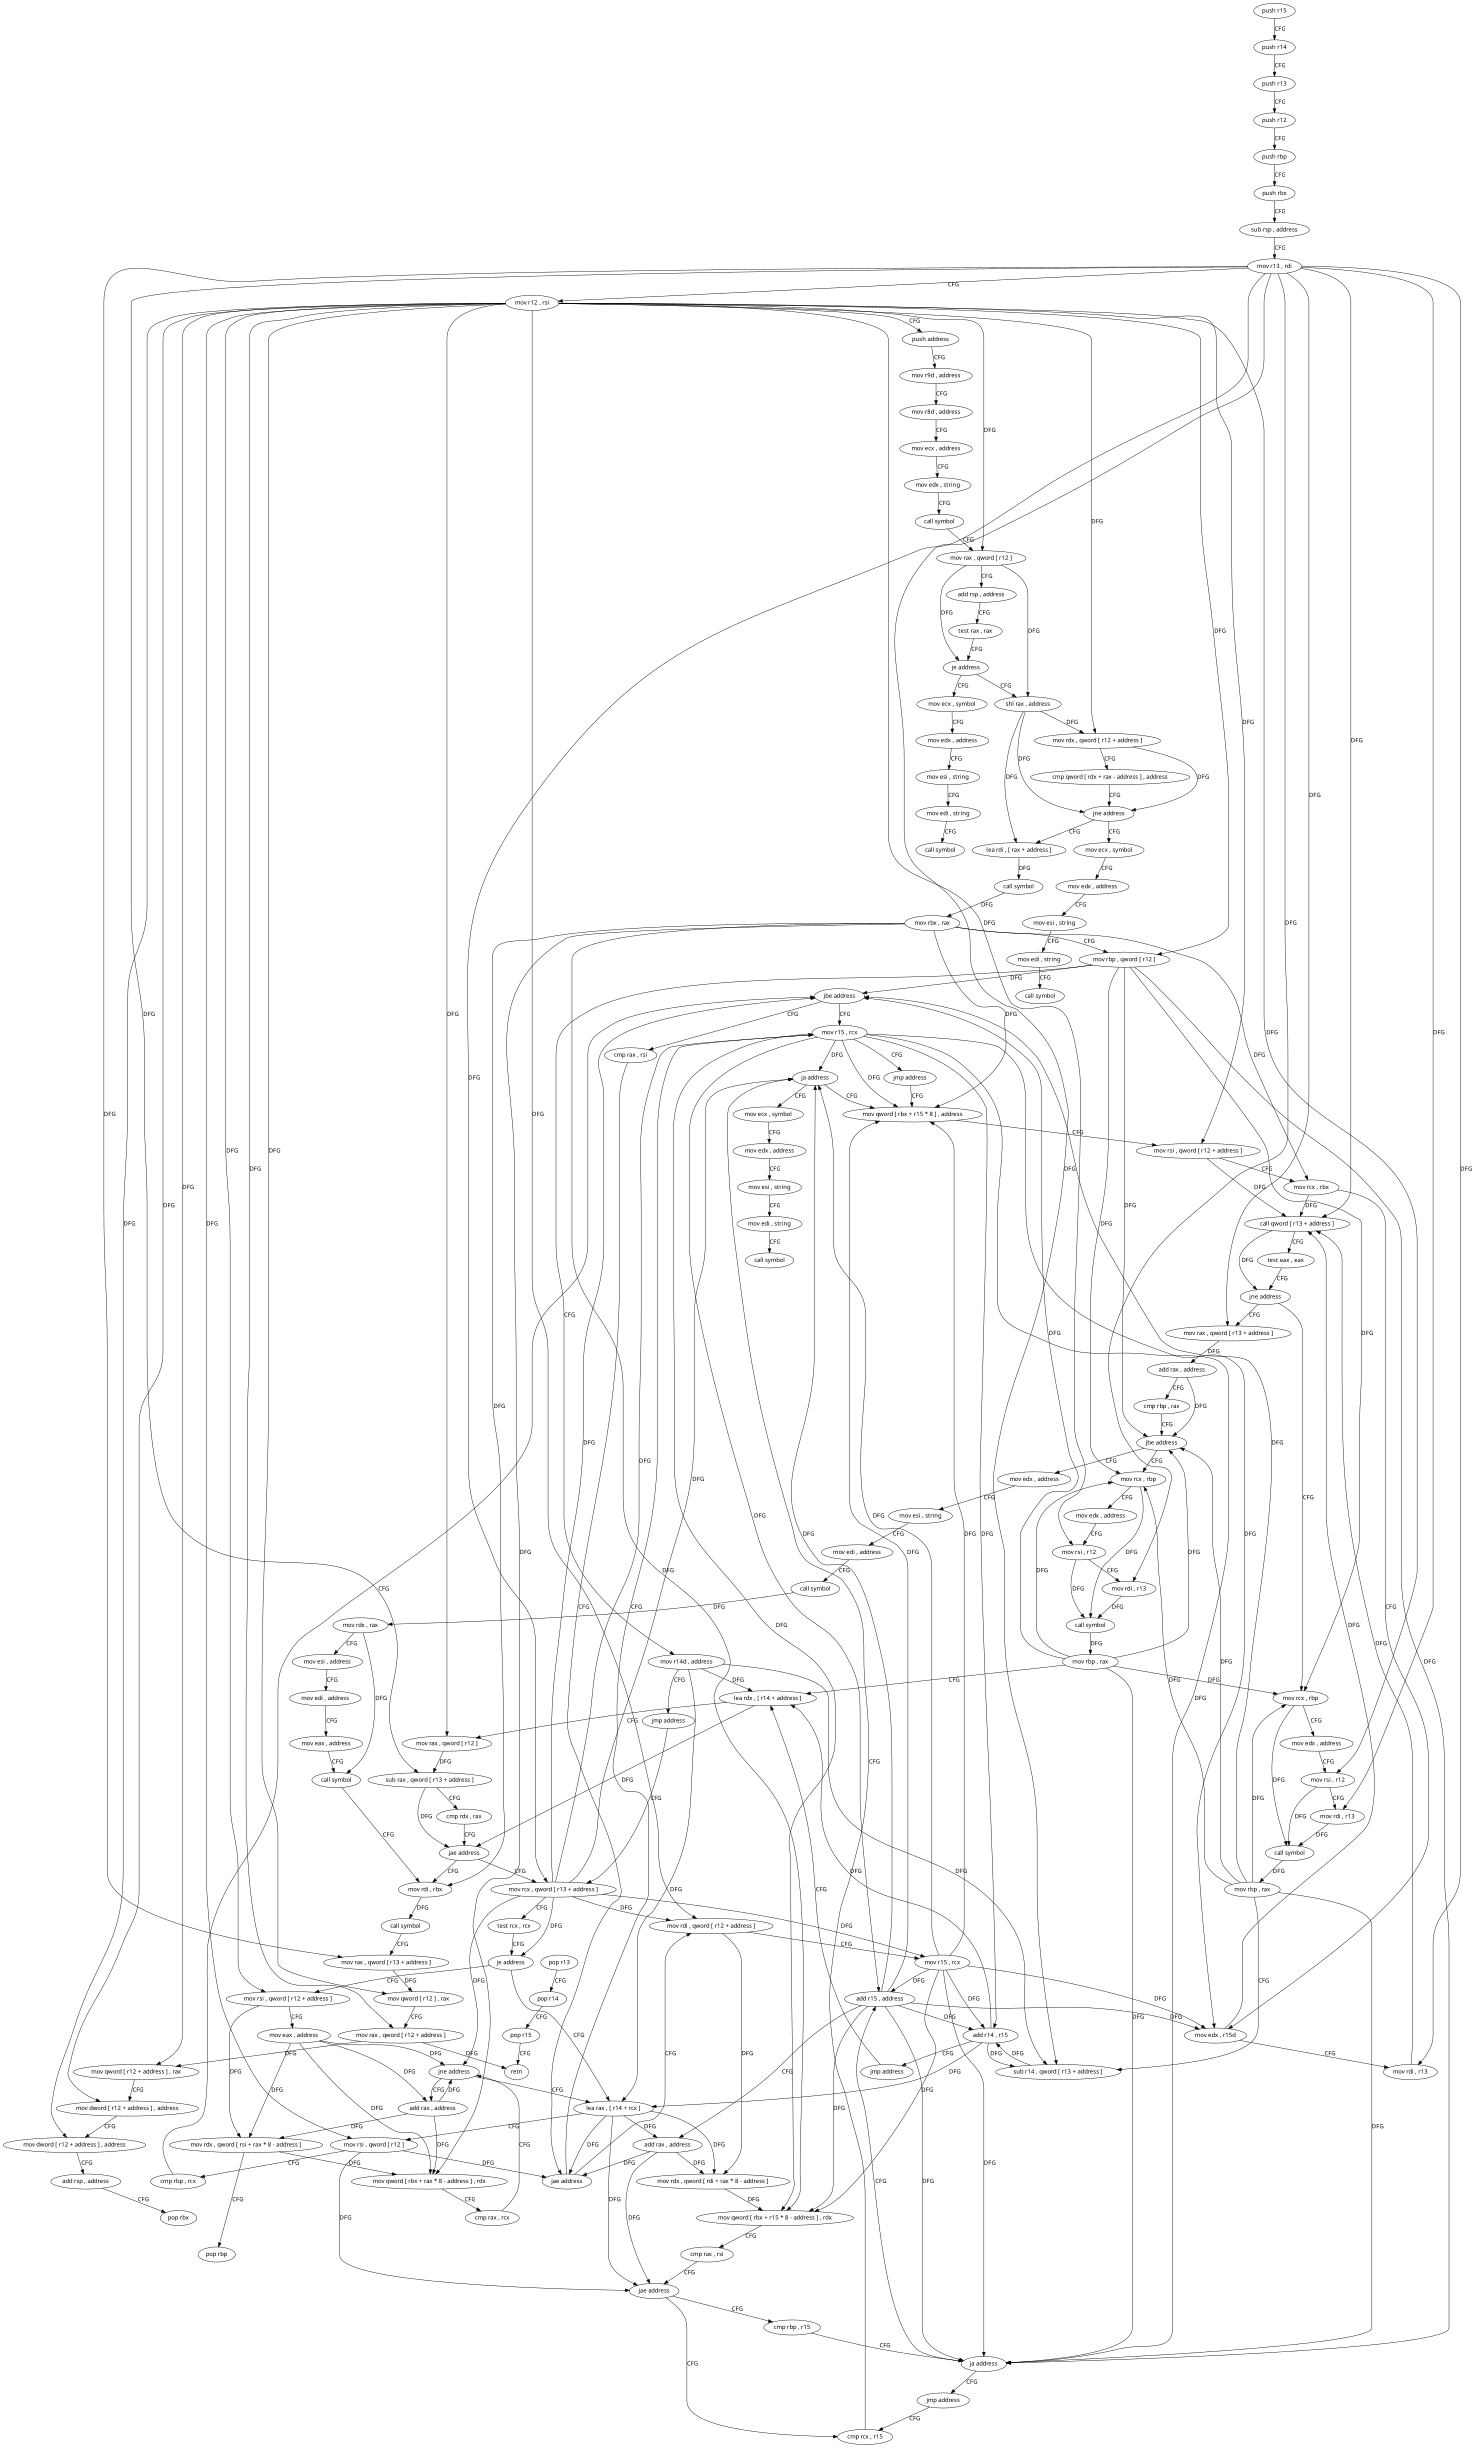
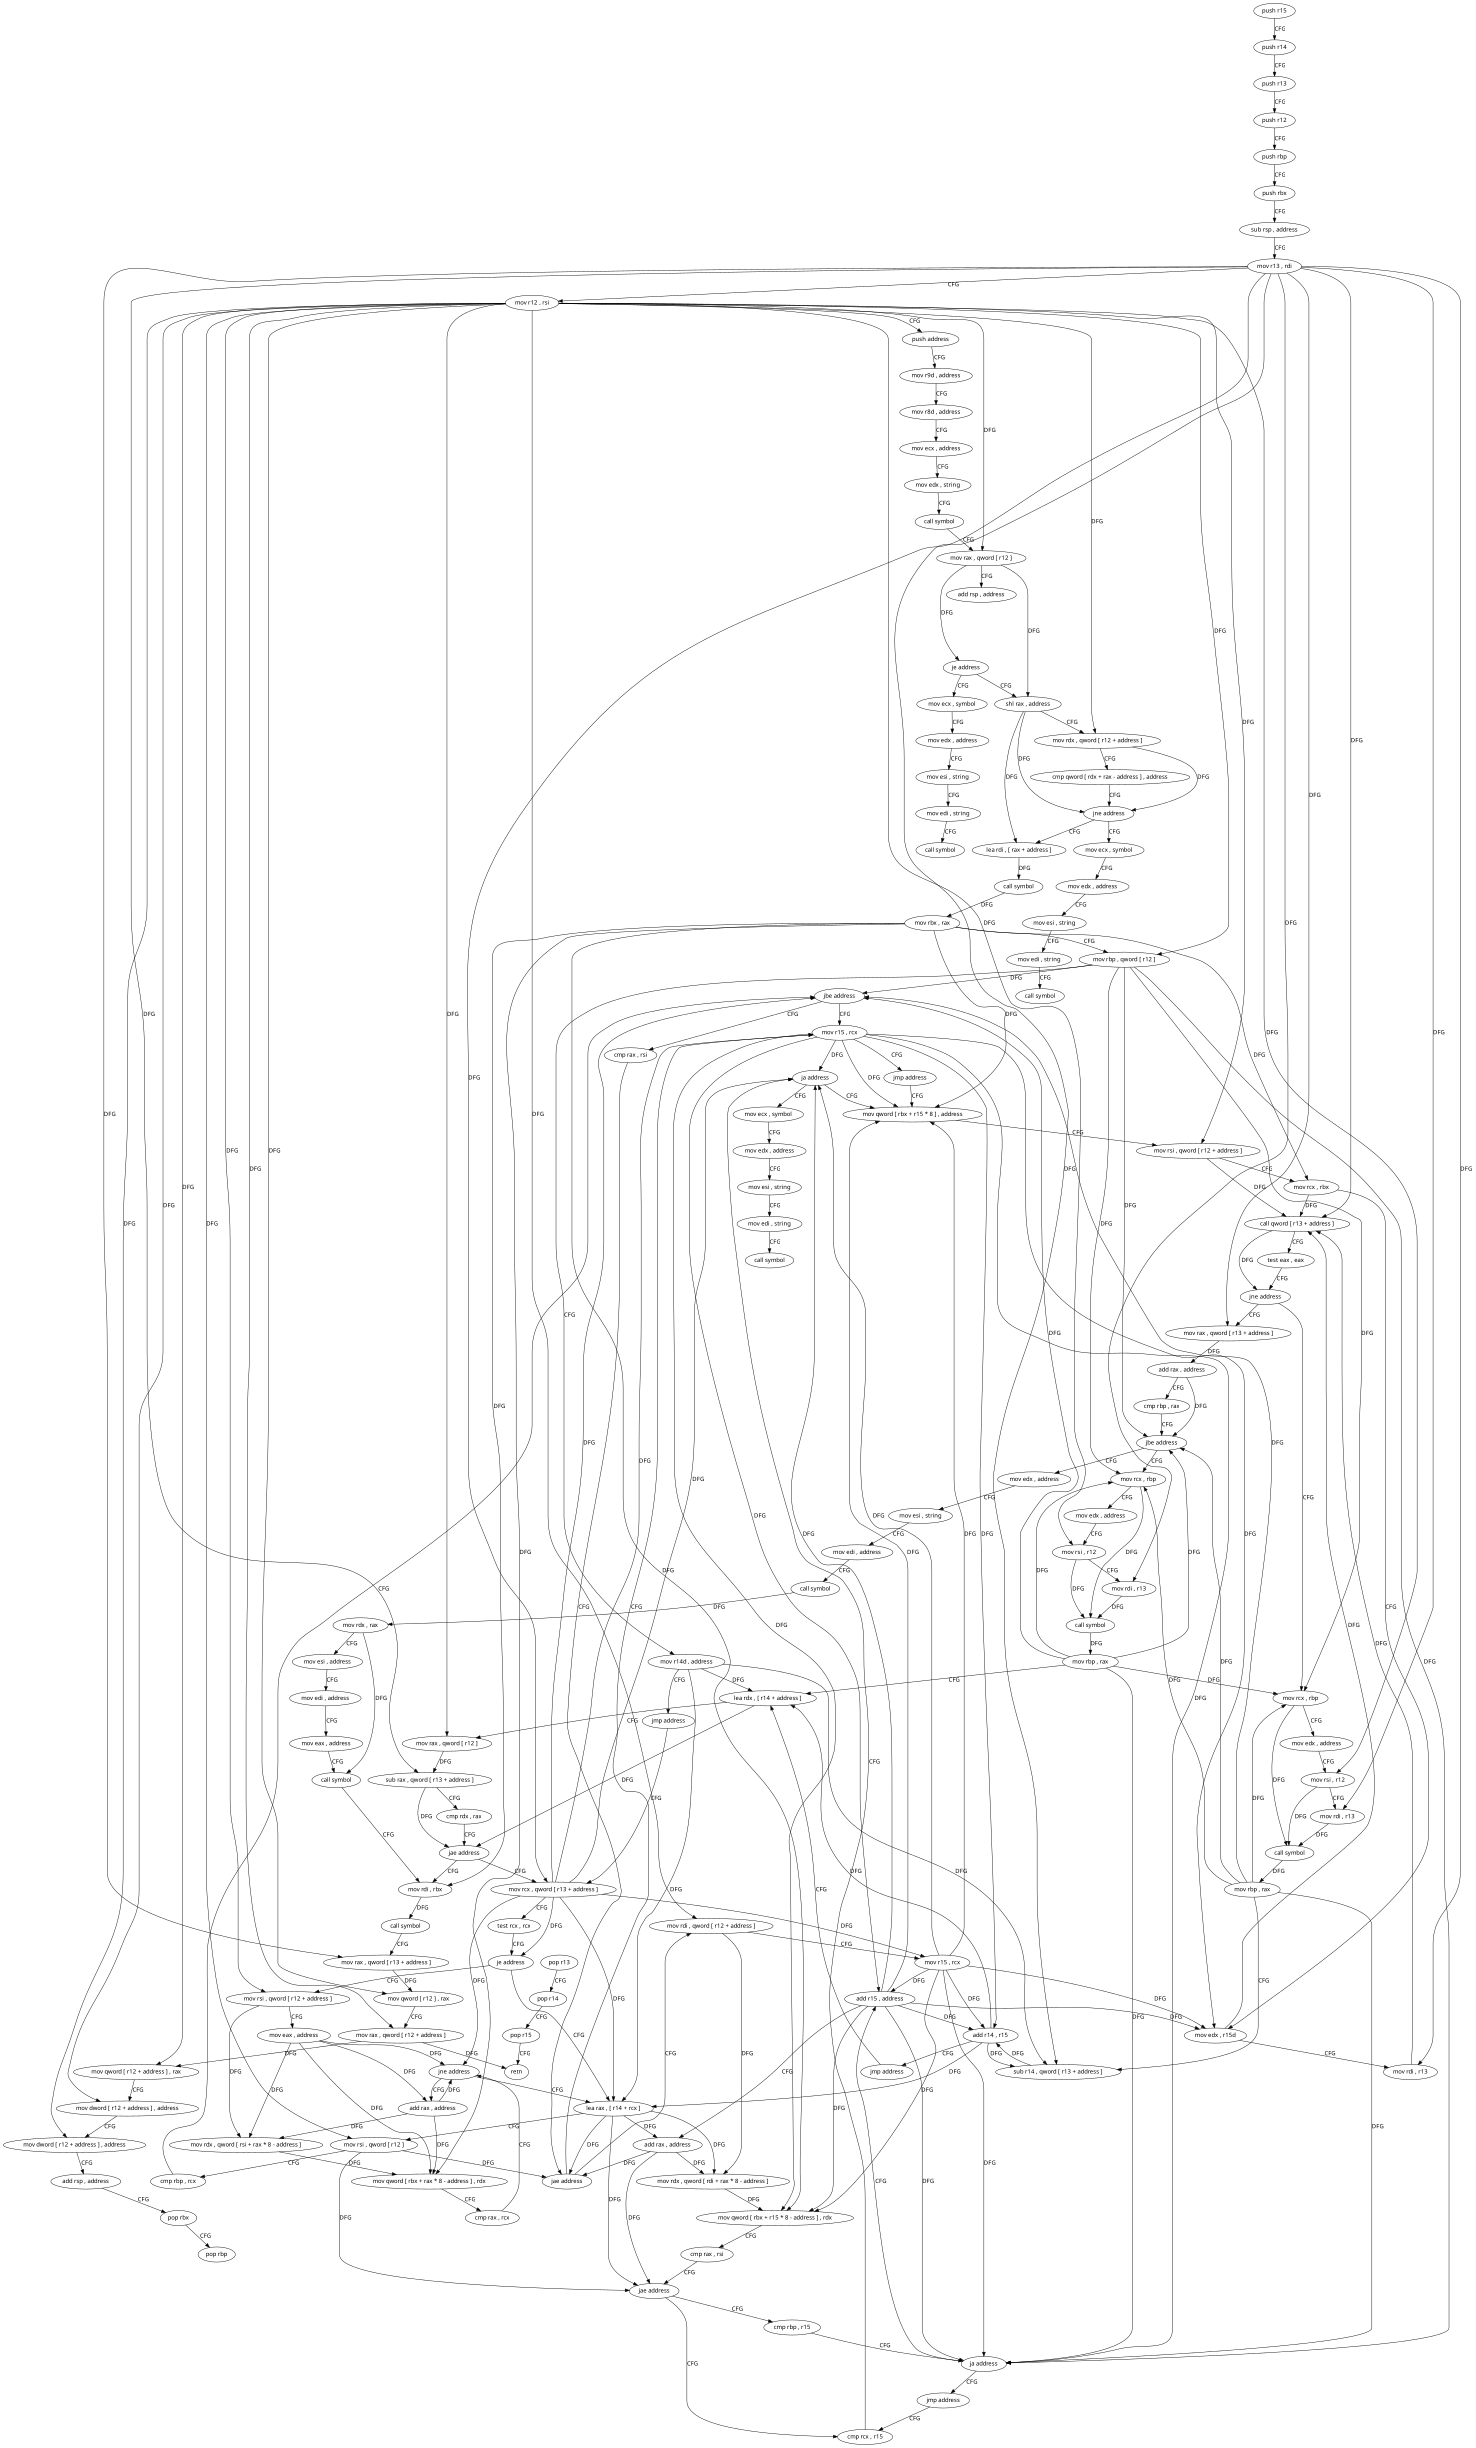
(975, 631) -> none
(1072, 722) -> (1072, 722)
(619, 1911) -> (611, 1995)
(232, 2198) -> (196, 2235)
